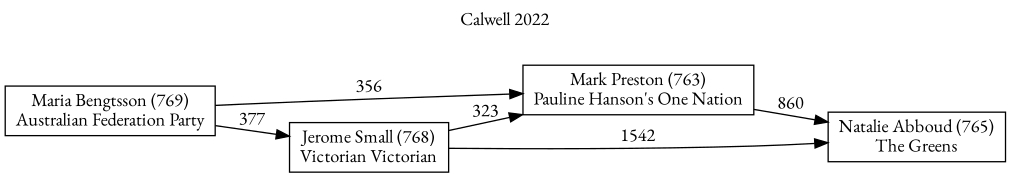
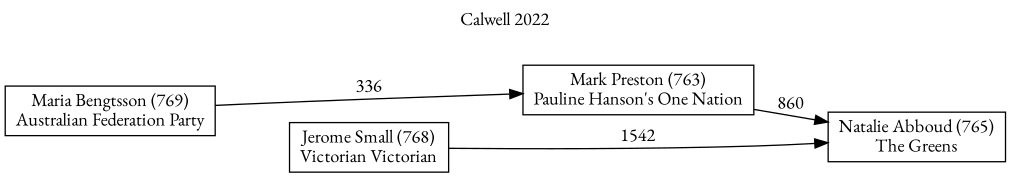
(369, 87) -> (369, 87)
(479, 124) -> none
(246, 130) -> none
